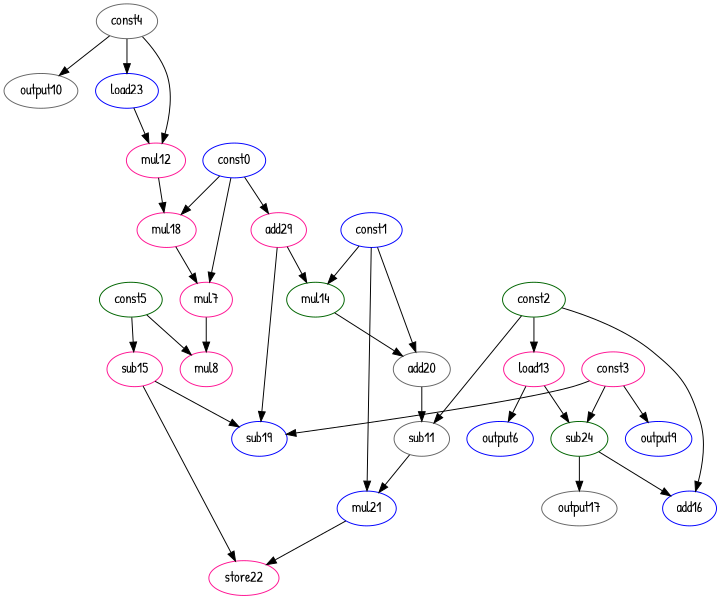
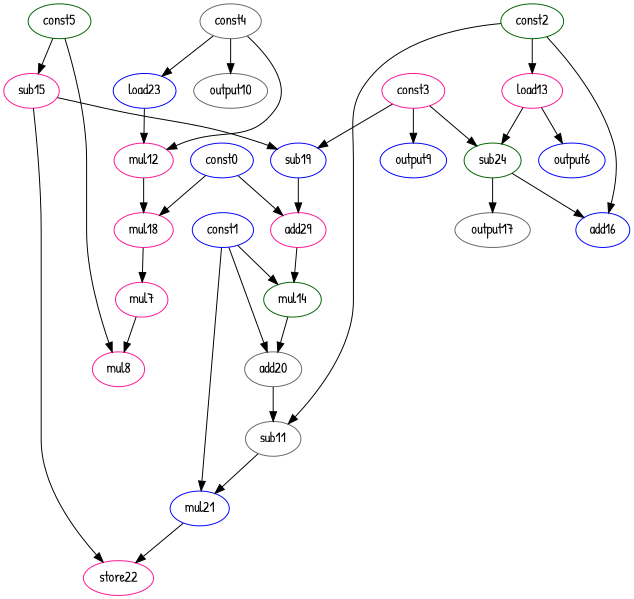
(221, 225) -> none
(270, 330) -> (298, 191)
